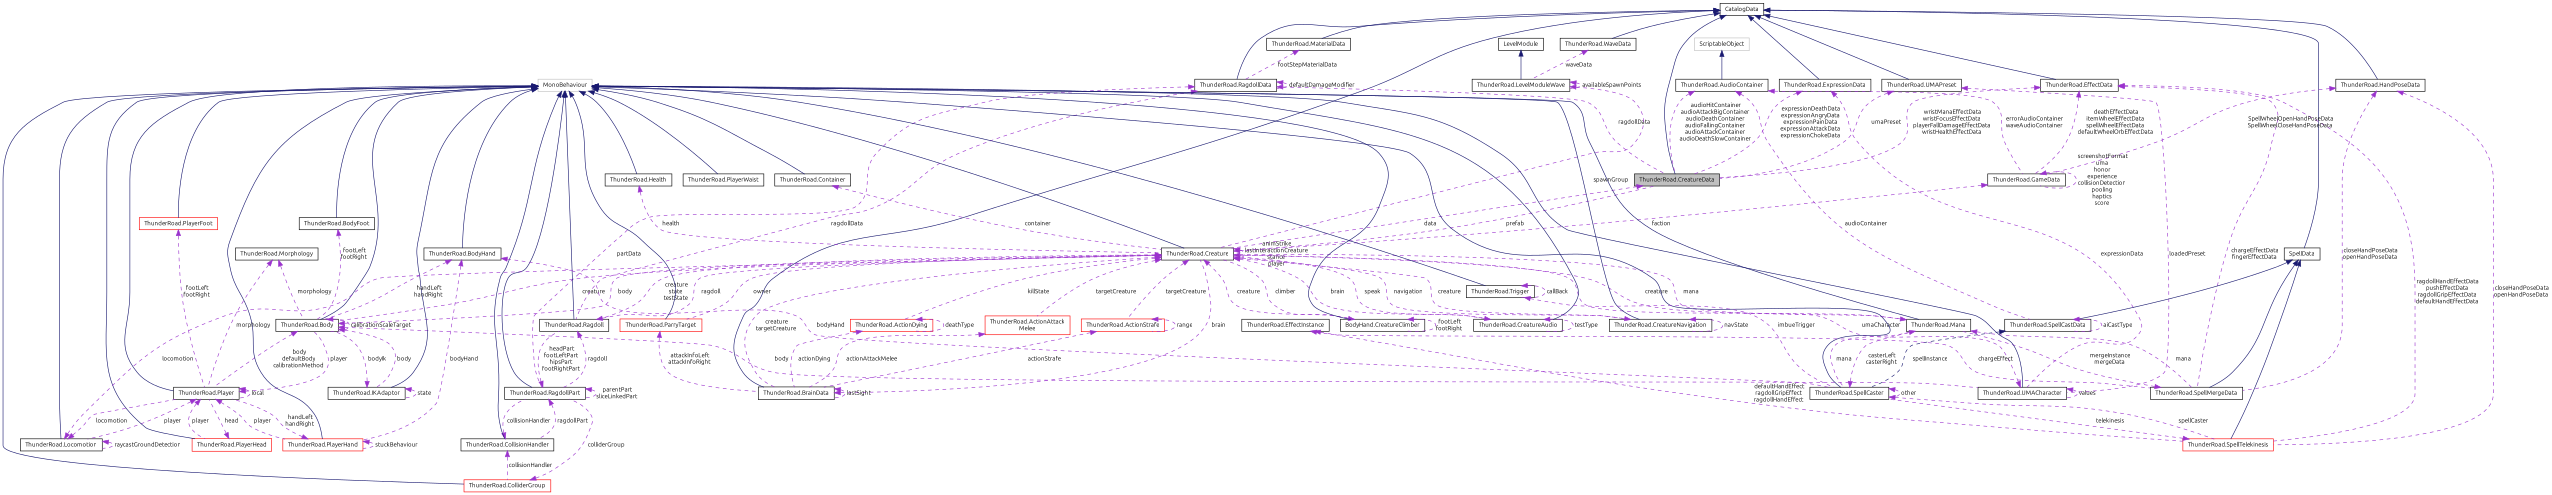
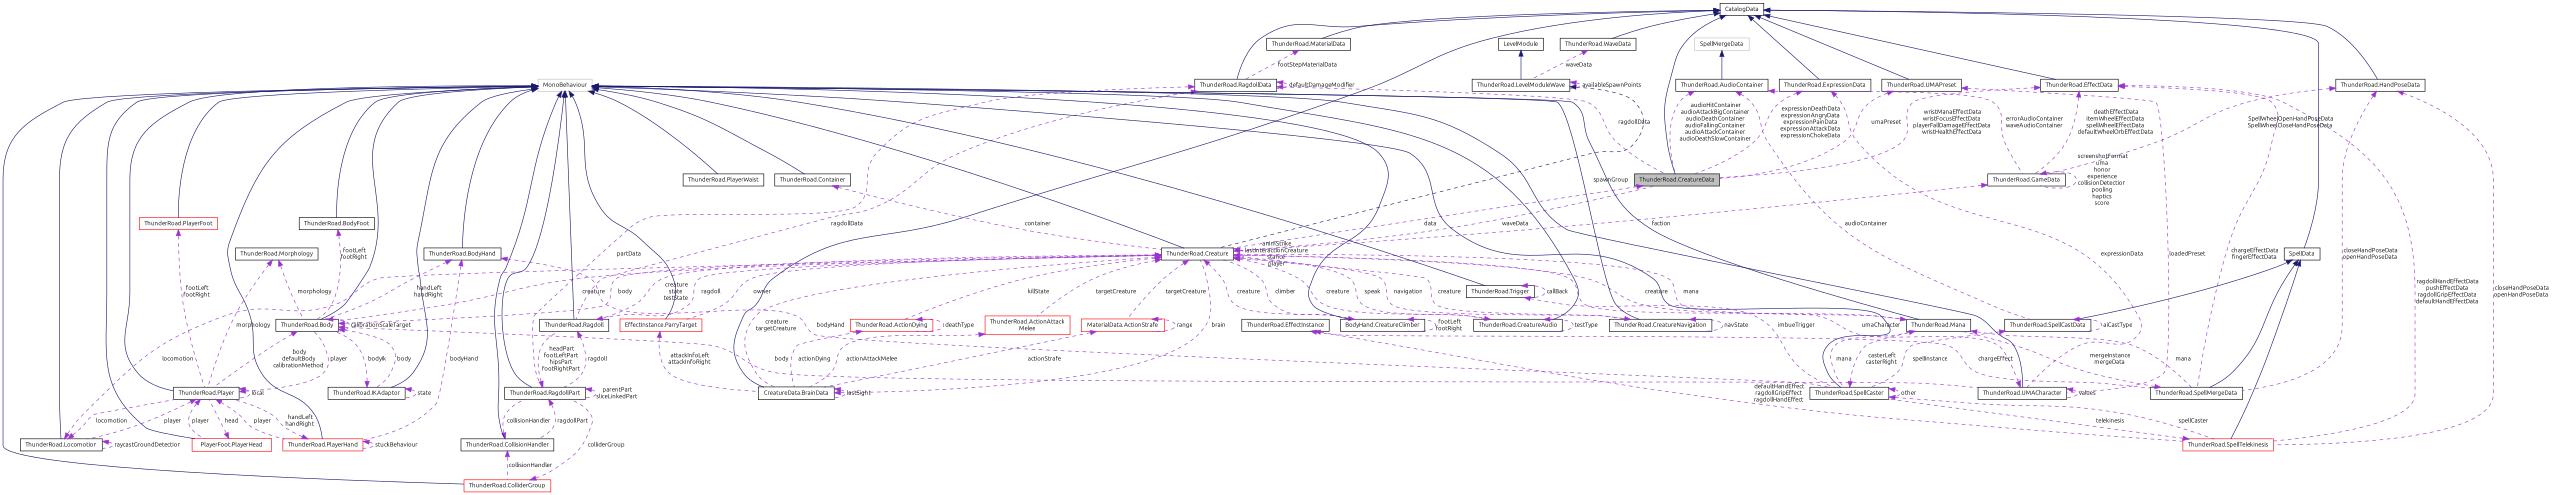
(1722, 44) -> (1722, 44)
(639, 180) -> none
(1479, 182) -> (1479, 182)
(1515, 224) -> (1515, 224)
(1337, 292) -> (1337, 292)
(661, 325) -> (661, 325)
(1123, 325) -> (1123, 325)
(1910, 347) -> (1910, 347)
(796, 393) -> (796, 393)
(232, 445) -> (232, 445)
